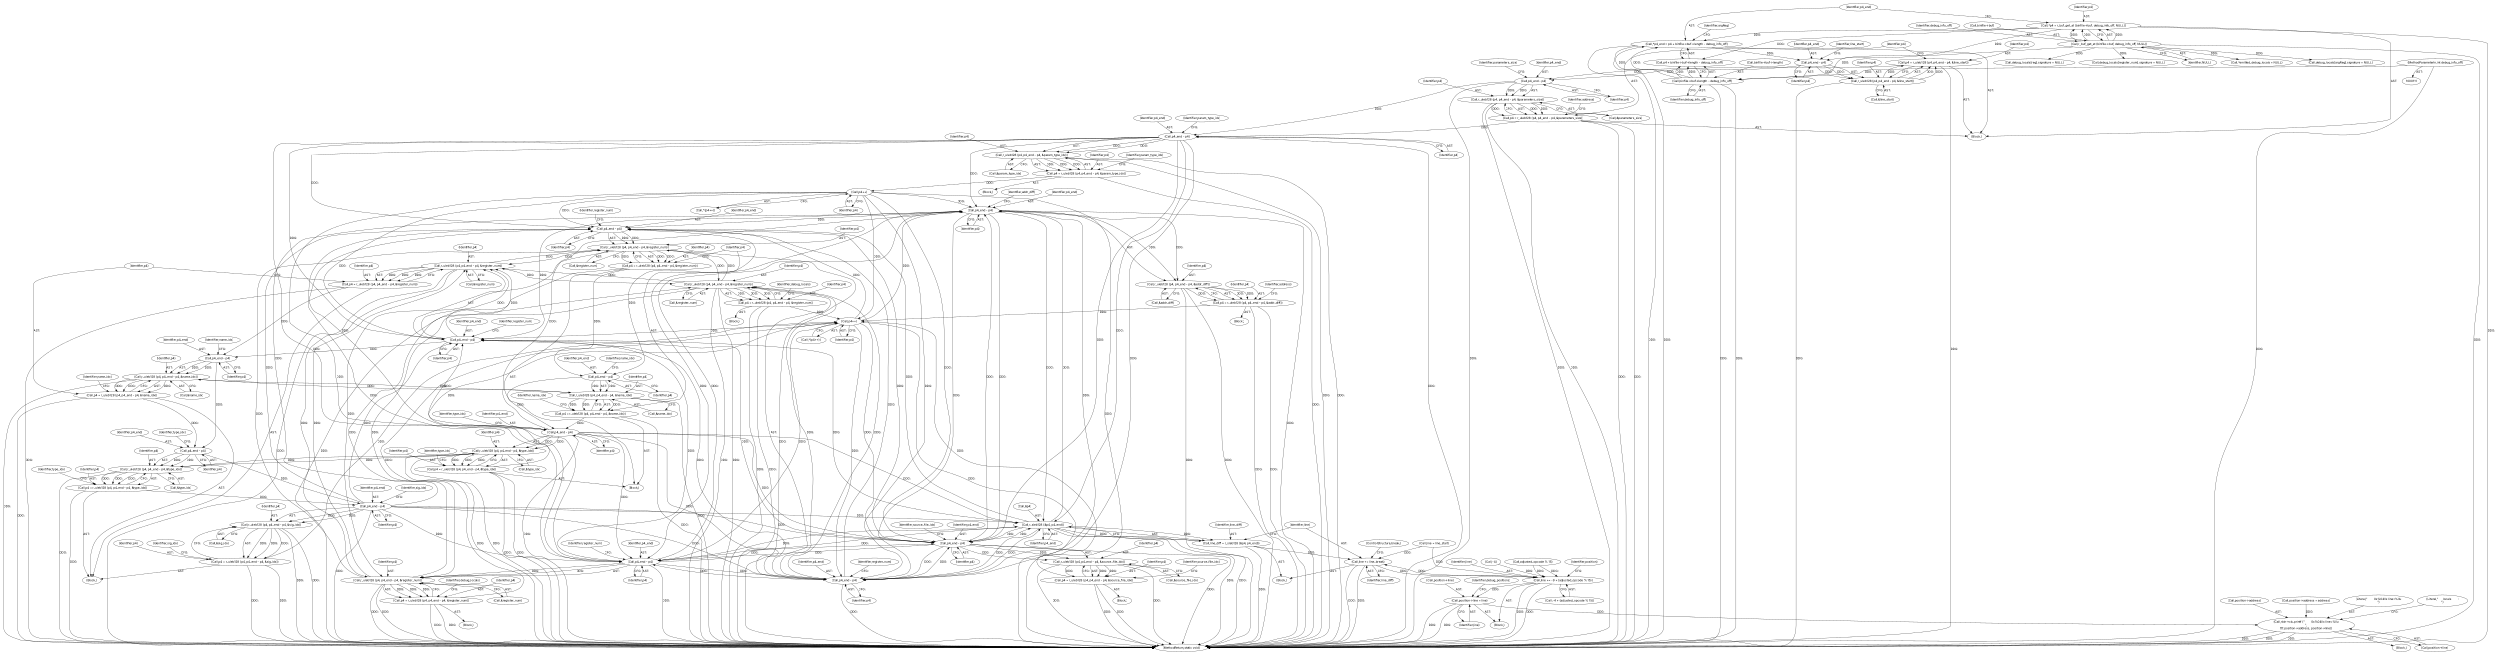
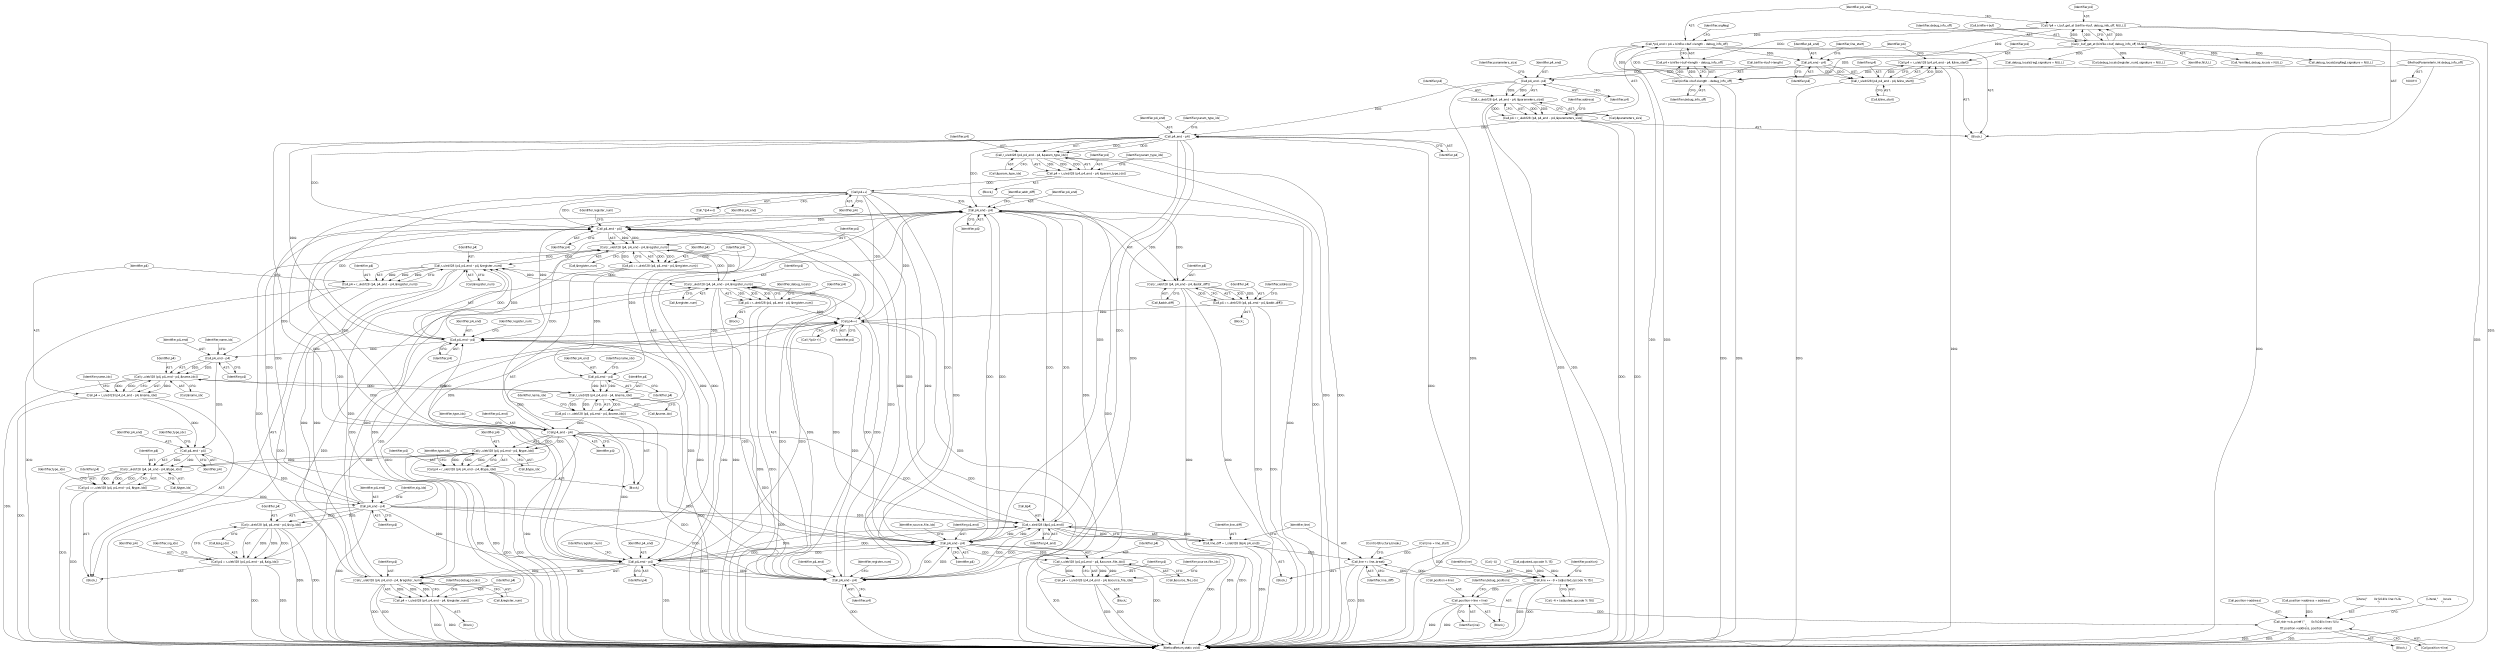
(2156, 54) -> none
(221, 530) -> (229, 552)
(1570, 601) -> (1570, 601)
